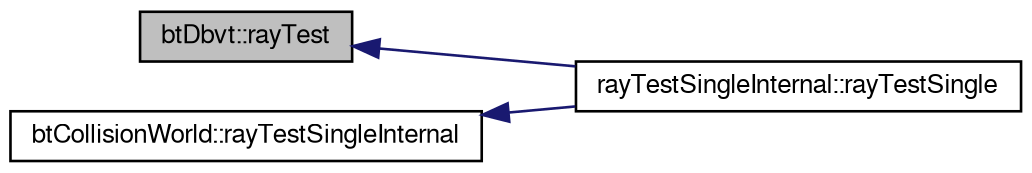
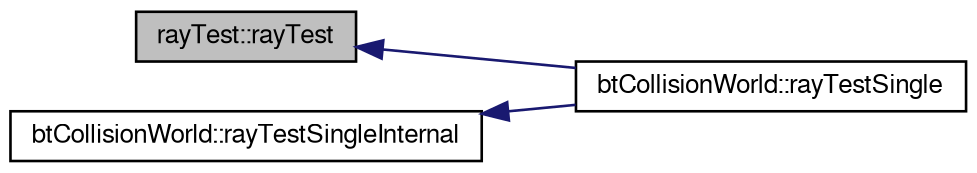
(246, 37) -> (246, 37)
(799, 86) -> (771, 86)
